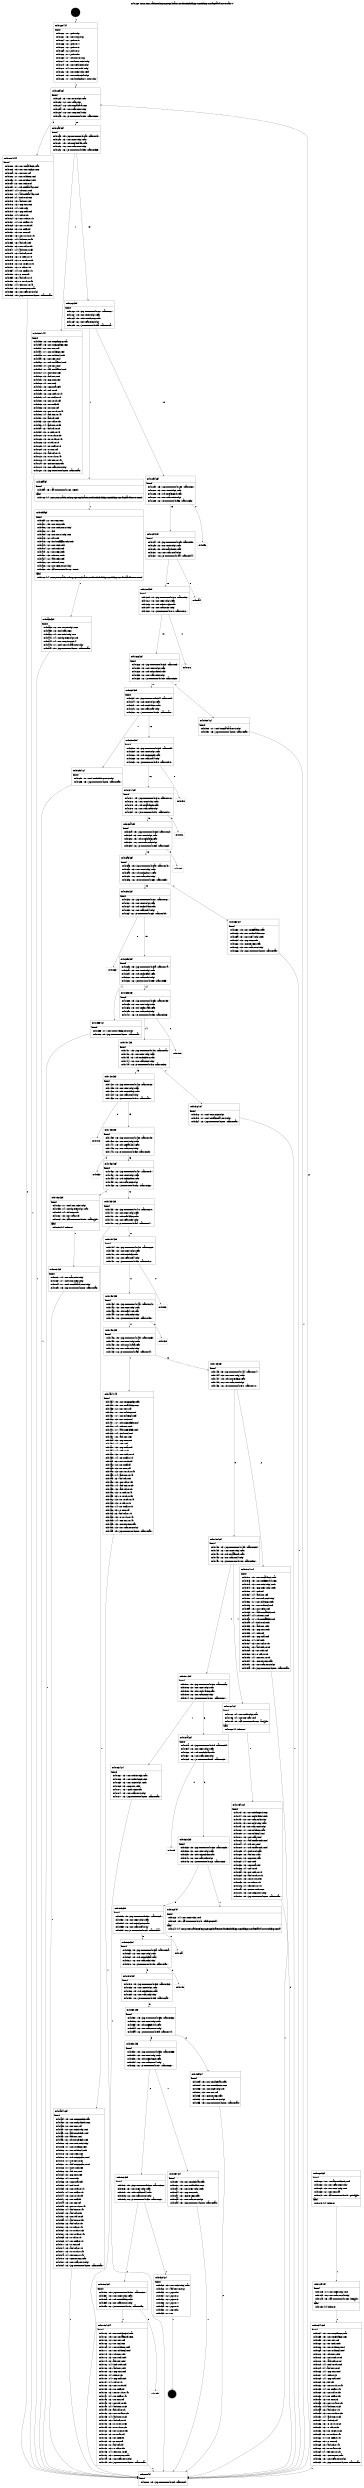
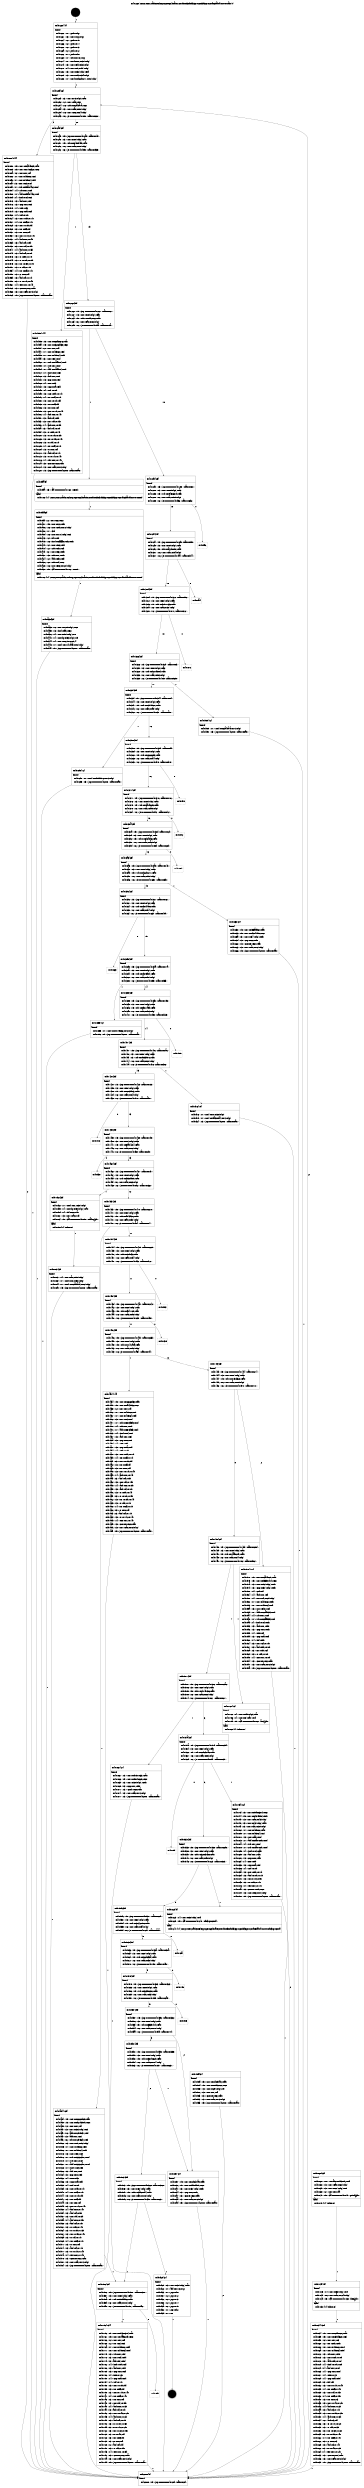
(250, 1767) -> (221, 1782)
none -> (183, 2021)
(195, 2049) -> (187, 2102)
(71, 2394) -> (110, 2268)
